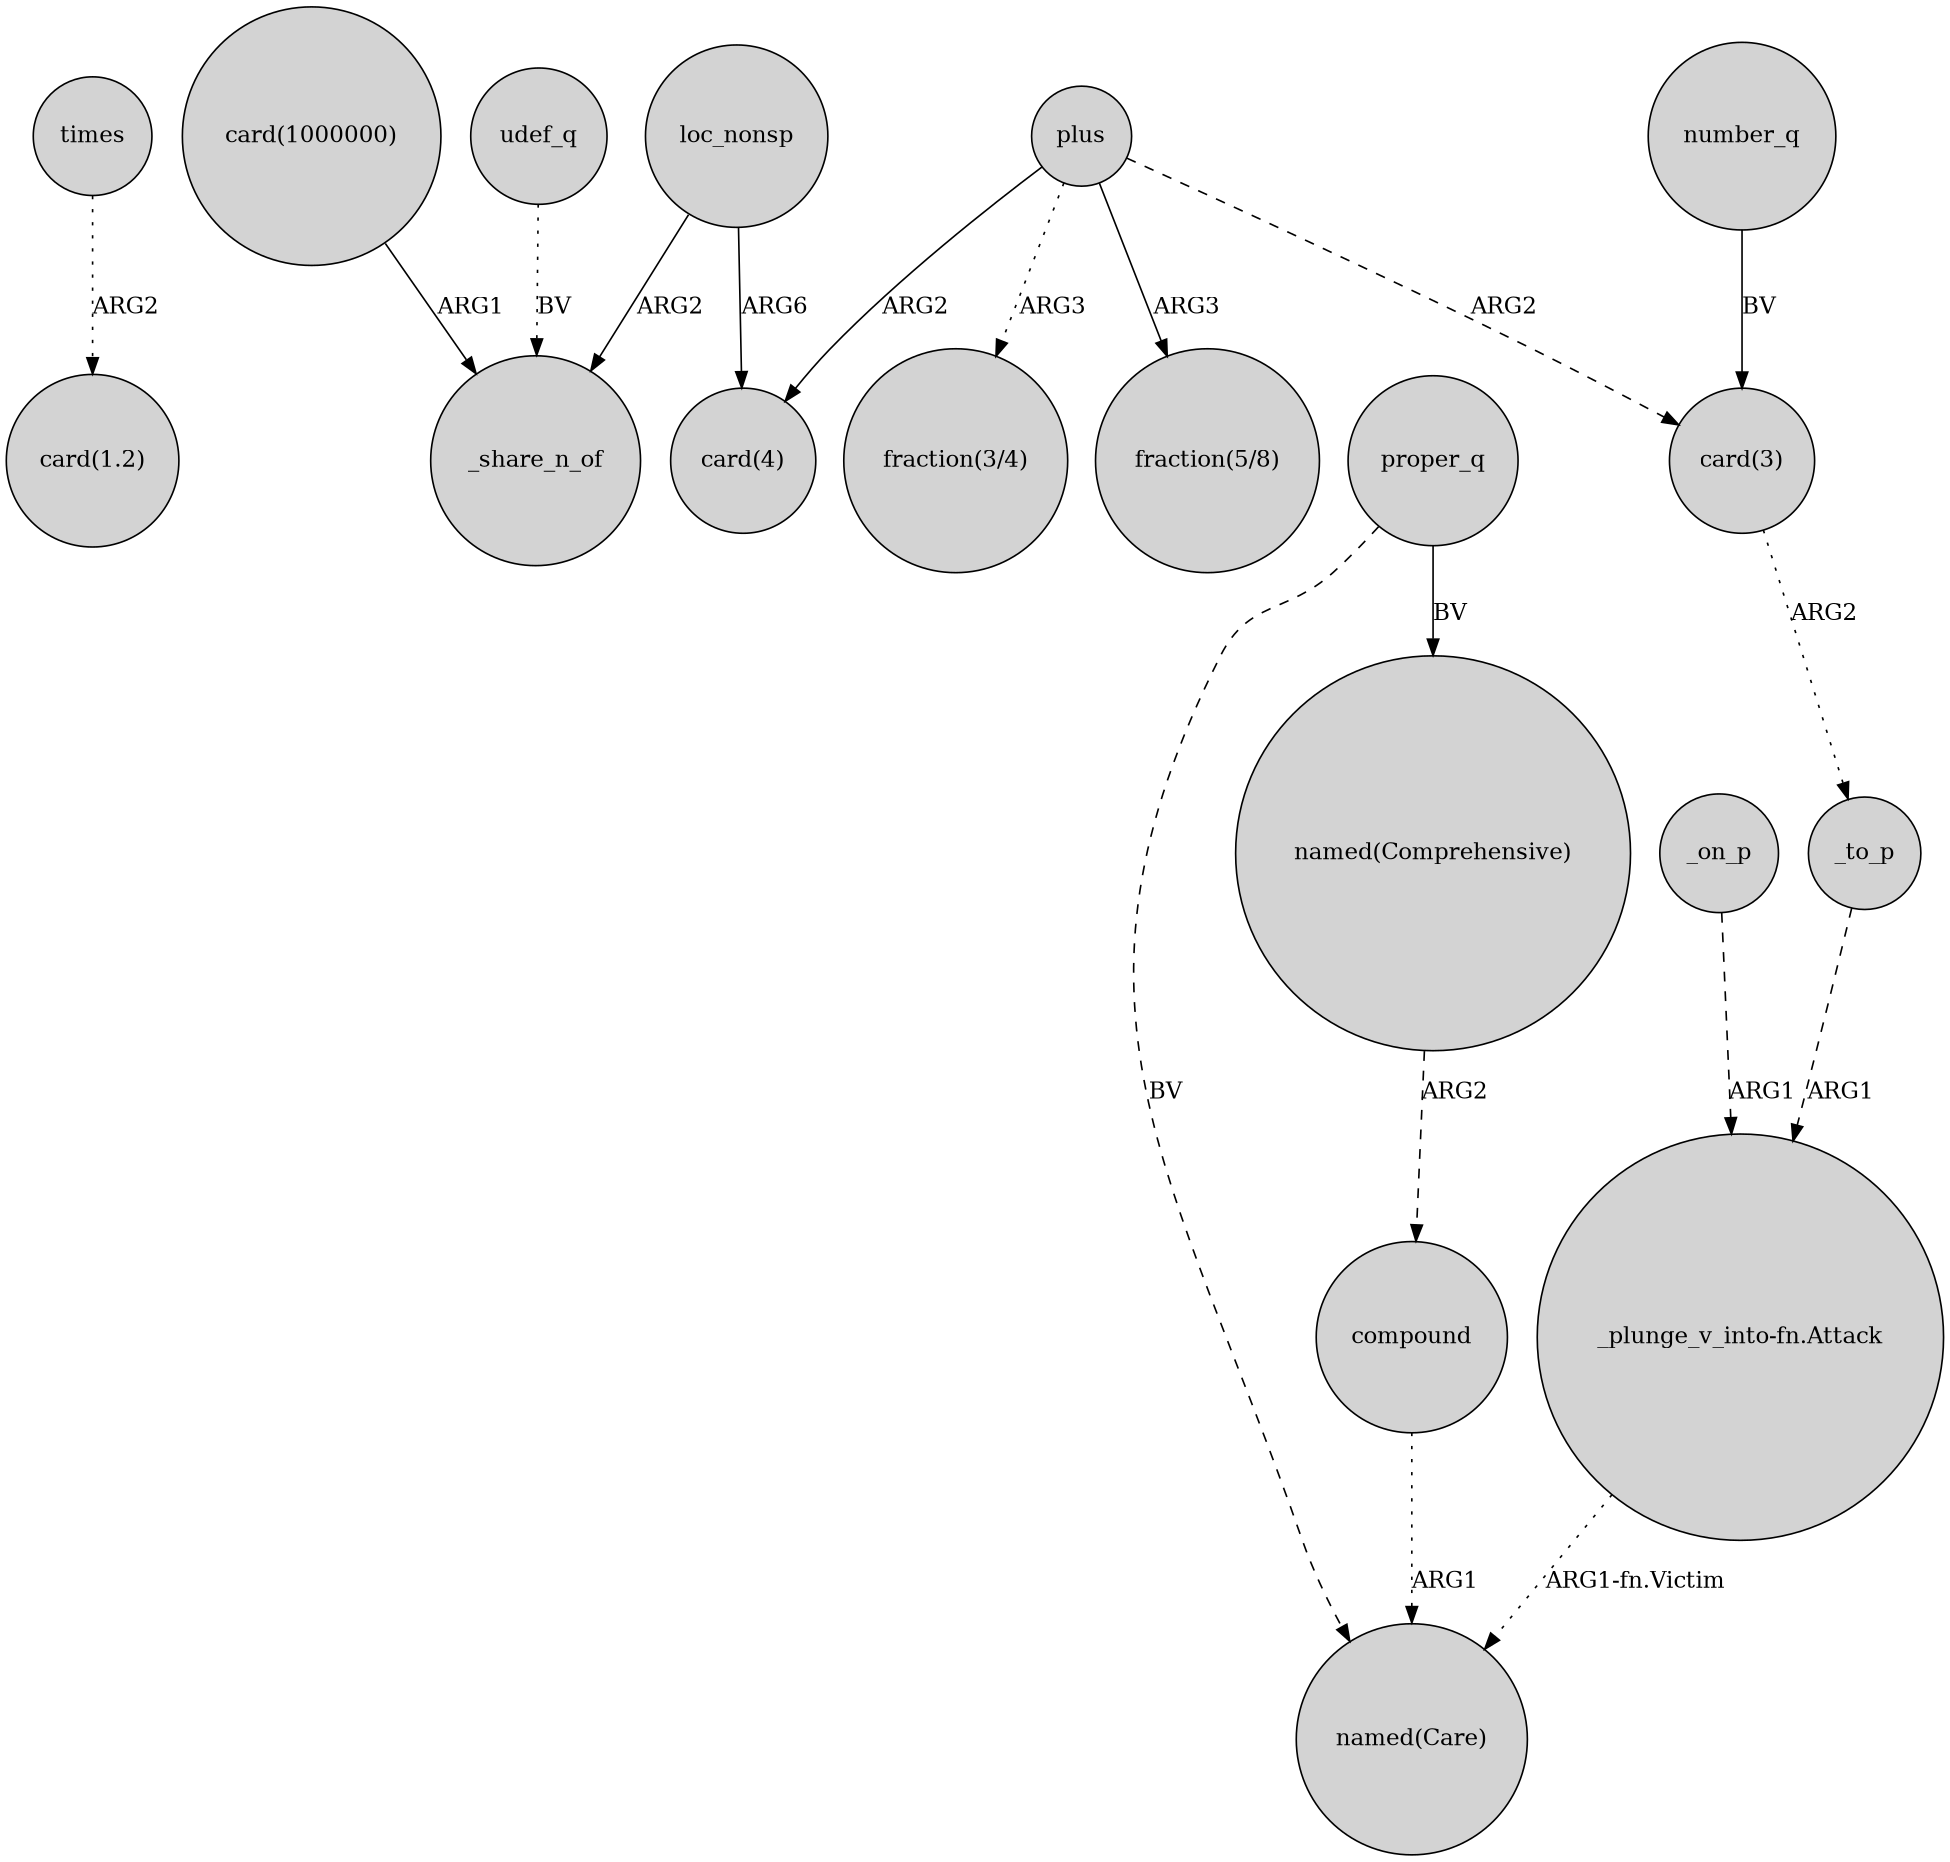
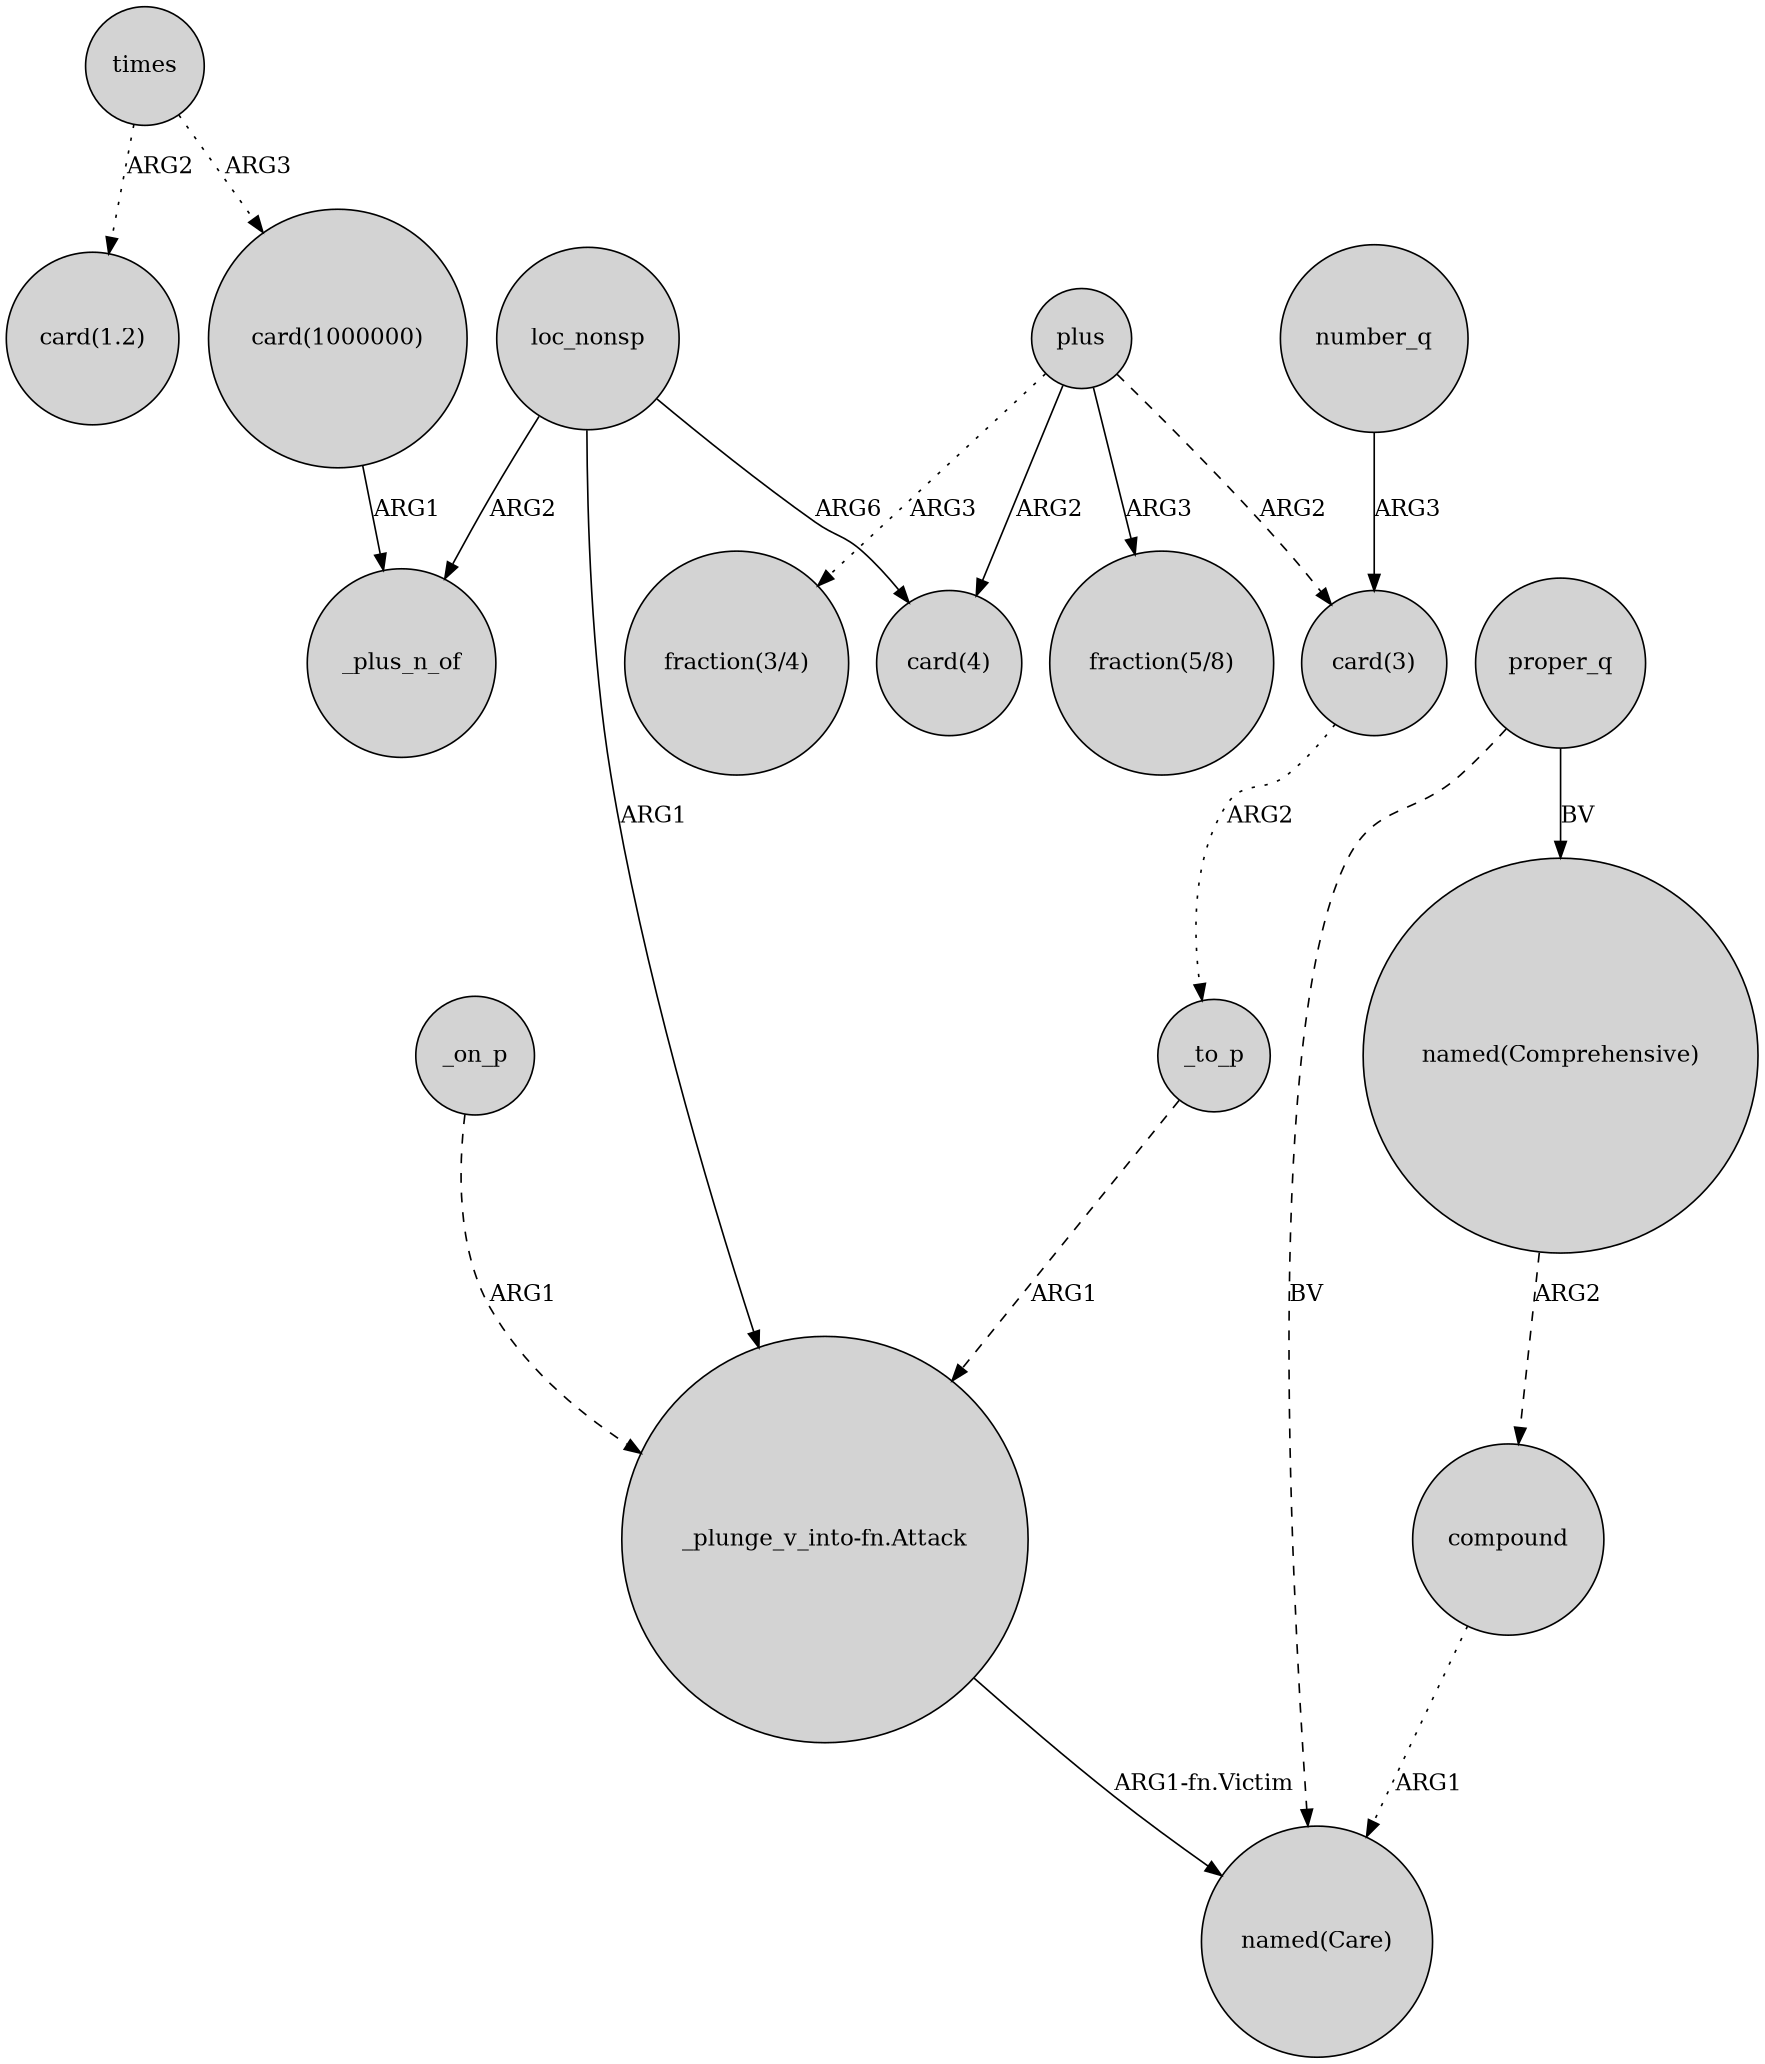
(539, 136) -> none
none -> (216, 167)
(1759, 307) -> (1408, 510)
(536, 461) -> (402, 663)
none -> (632, 888)
(1554, 1565) -> (1088, 1776)
